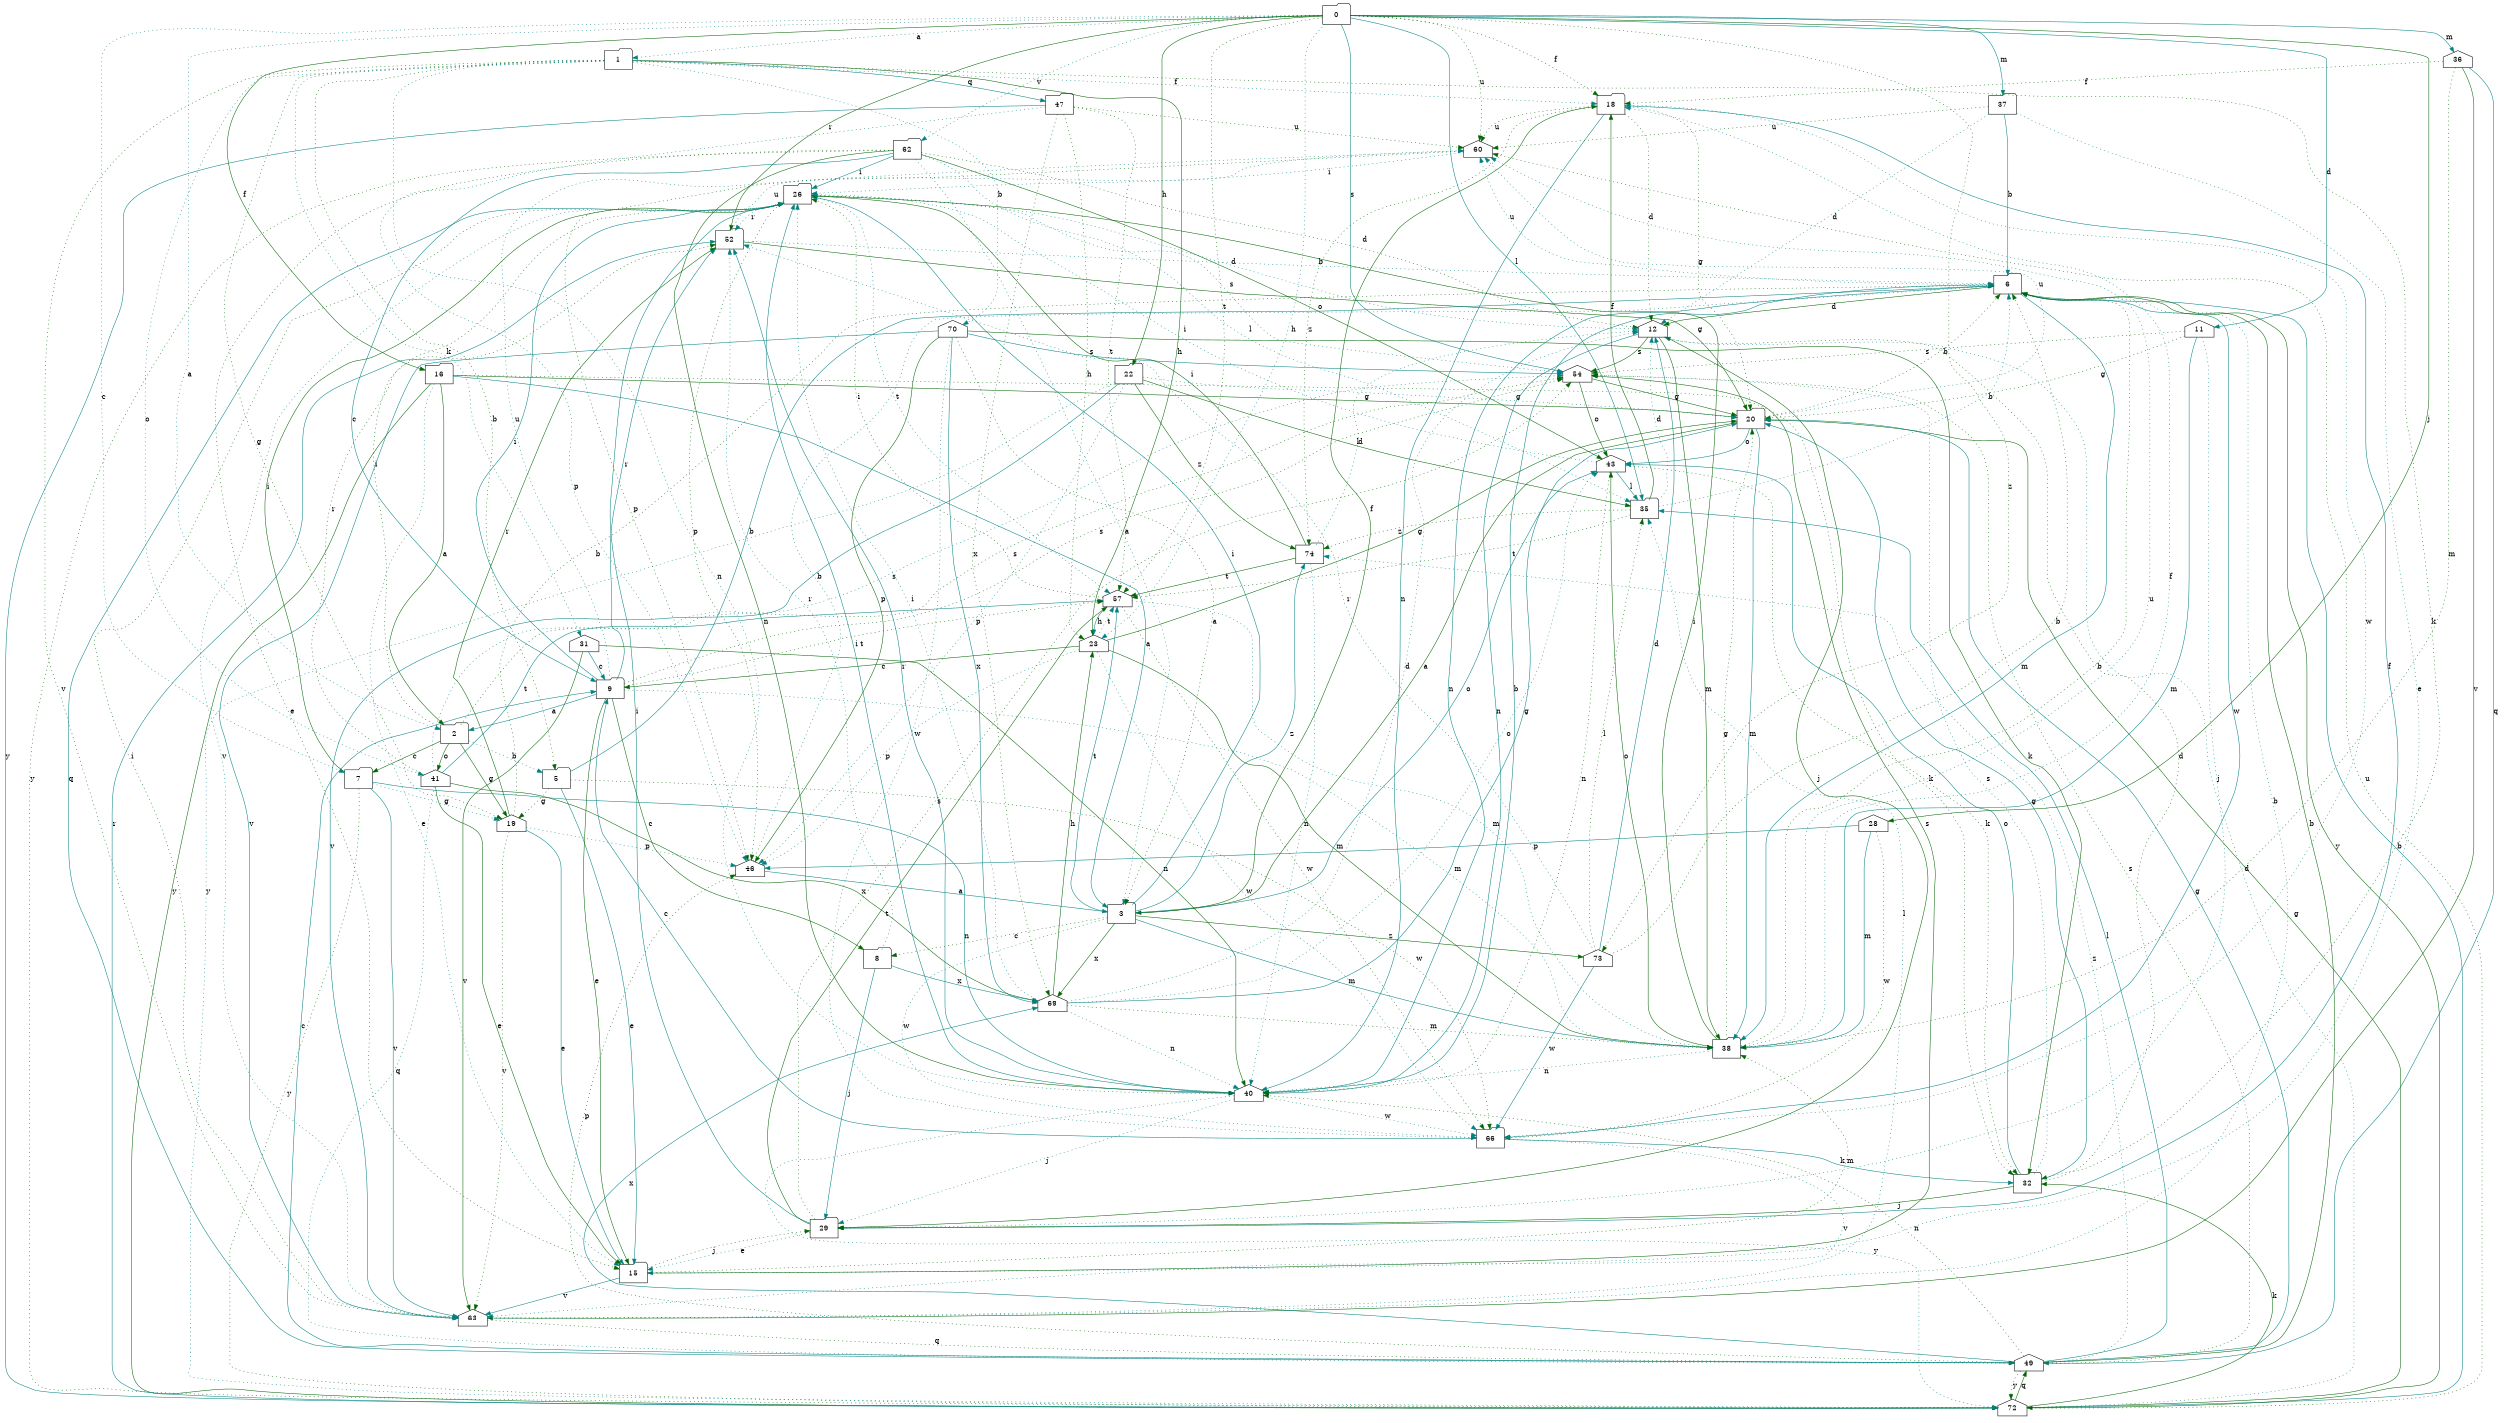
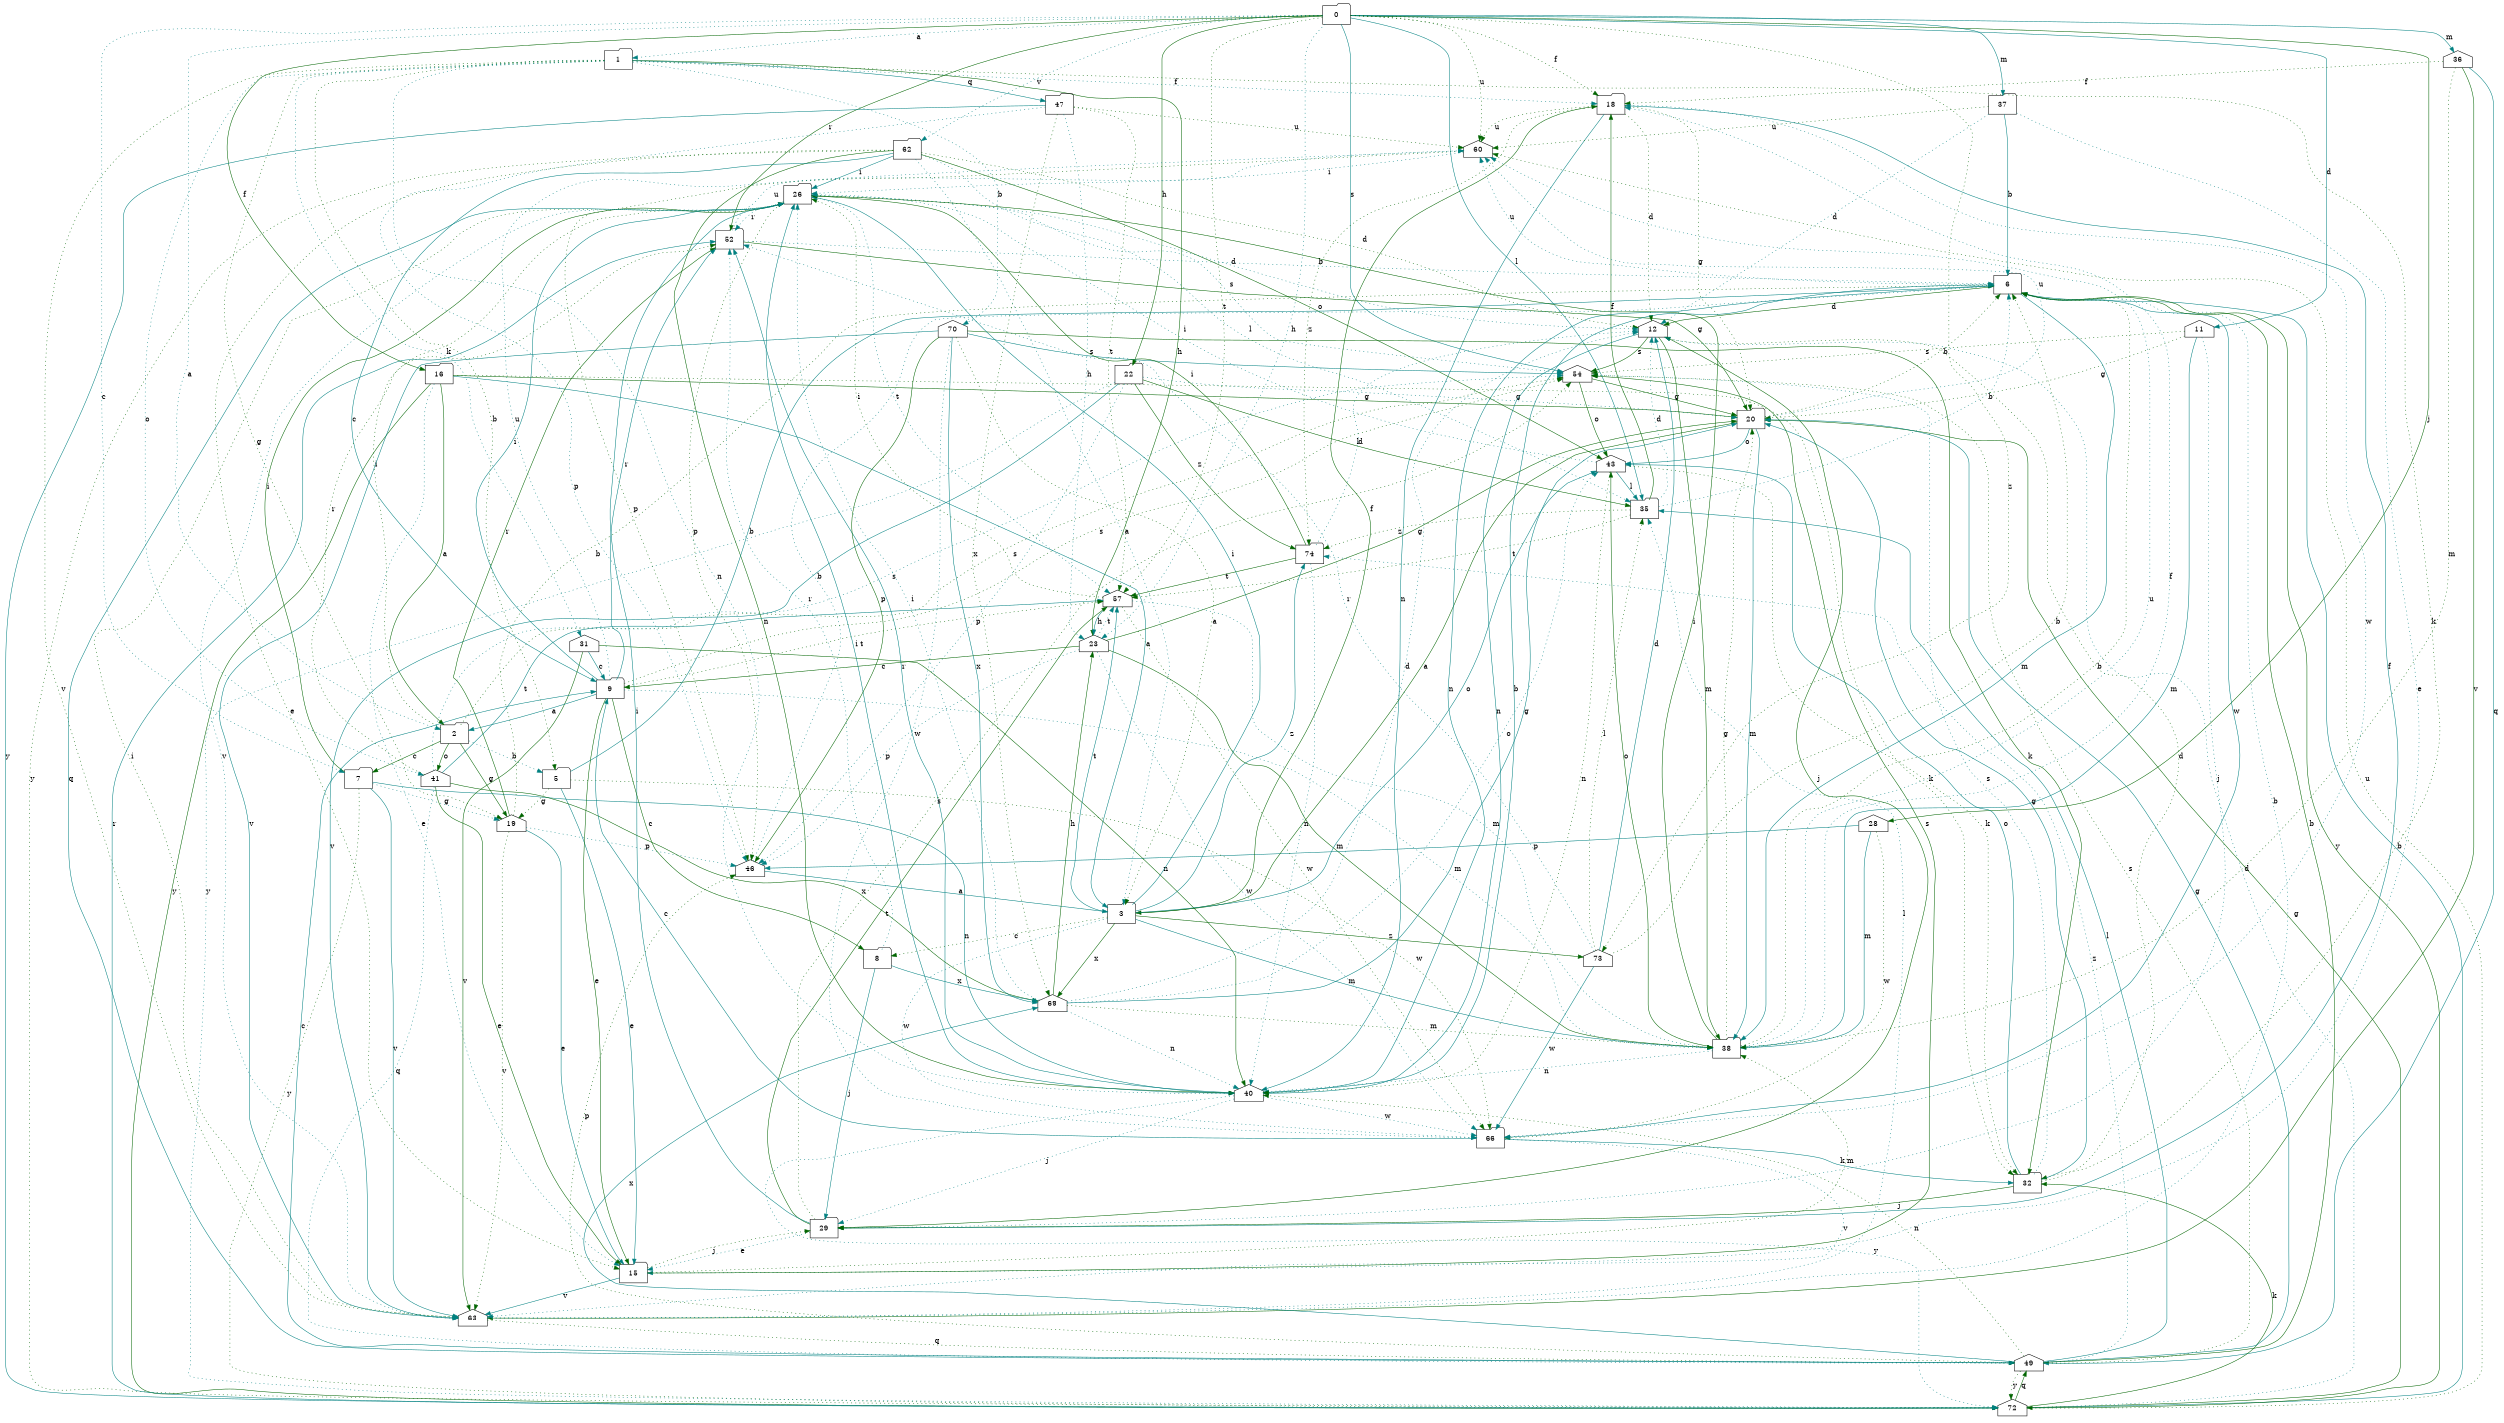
(1086, 376) -> (1086, 376)
